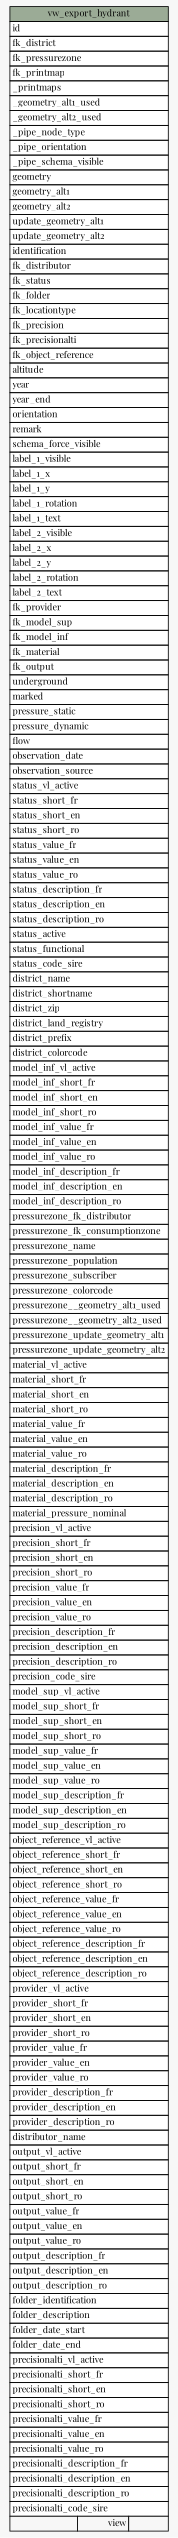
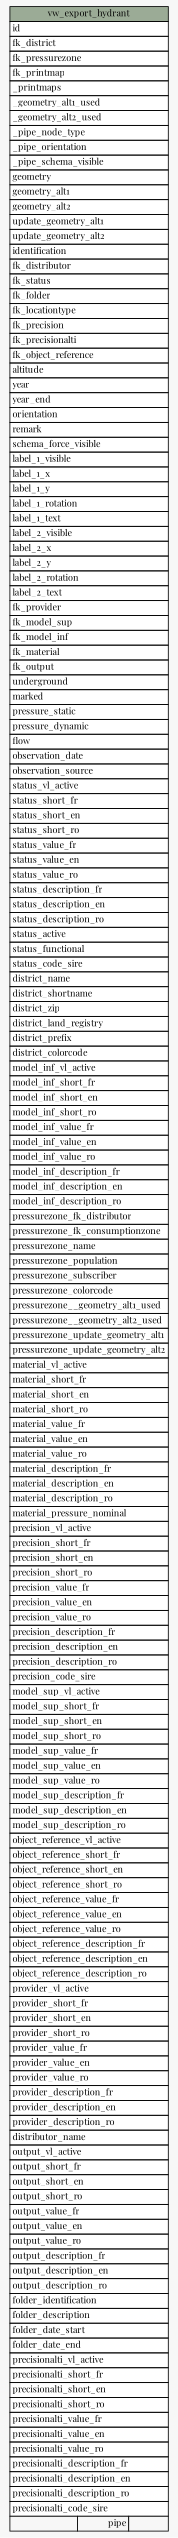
(117, 2523) -> (117, 2523)
